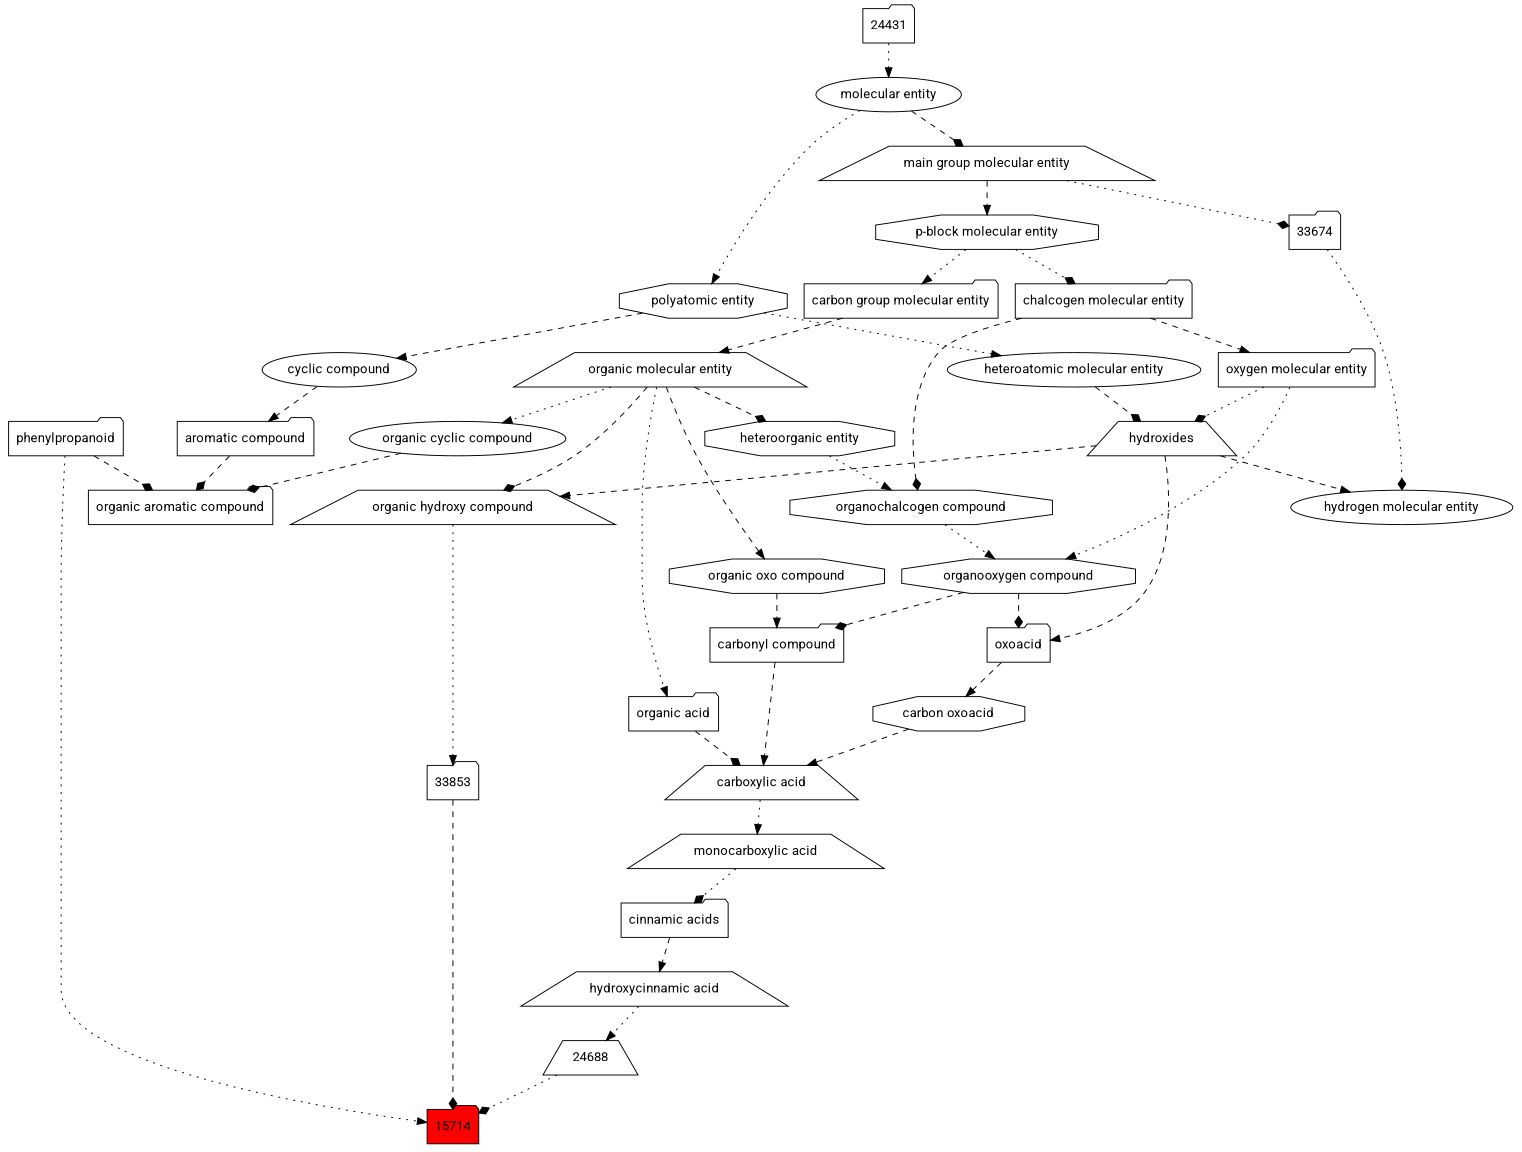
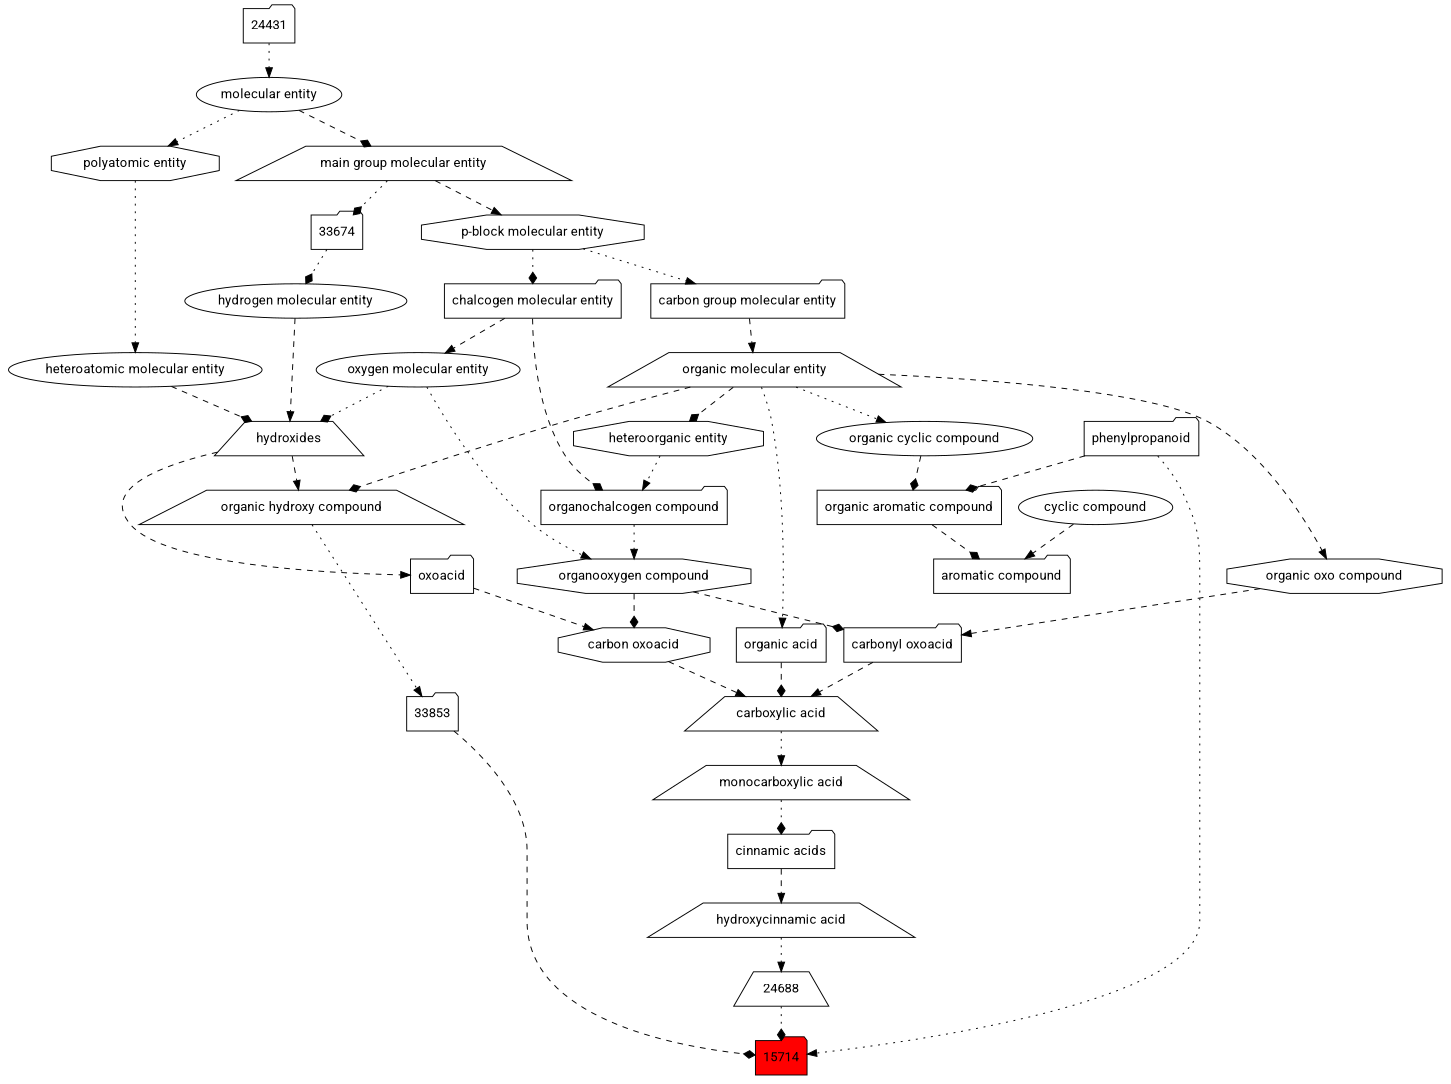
(525, 335) -> none
(1297, 370) -> (418, 370)
(217, 469) -> (951, 538)
(1280, 473) -> (293, 365)
(921, 507) -> (634, 507)
(1019, 605) -> (634, 605)
(777, 645) -> (903, 645)
